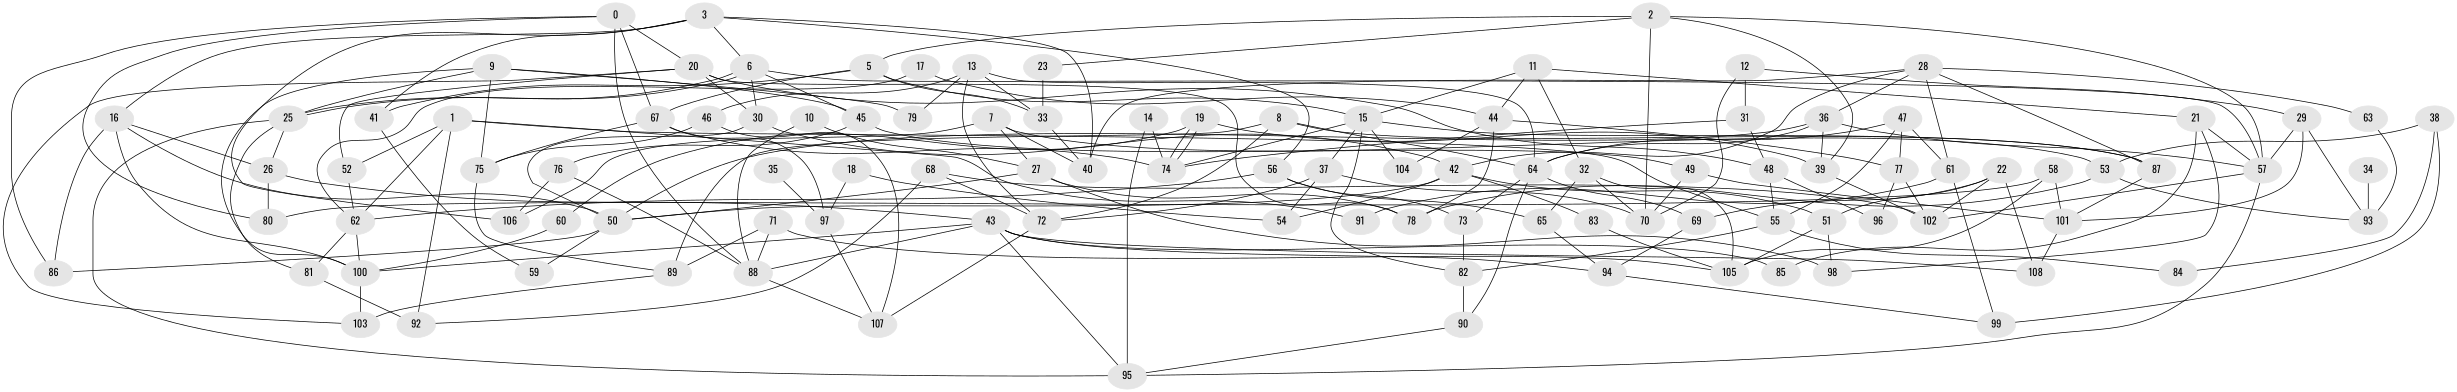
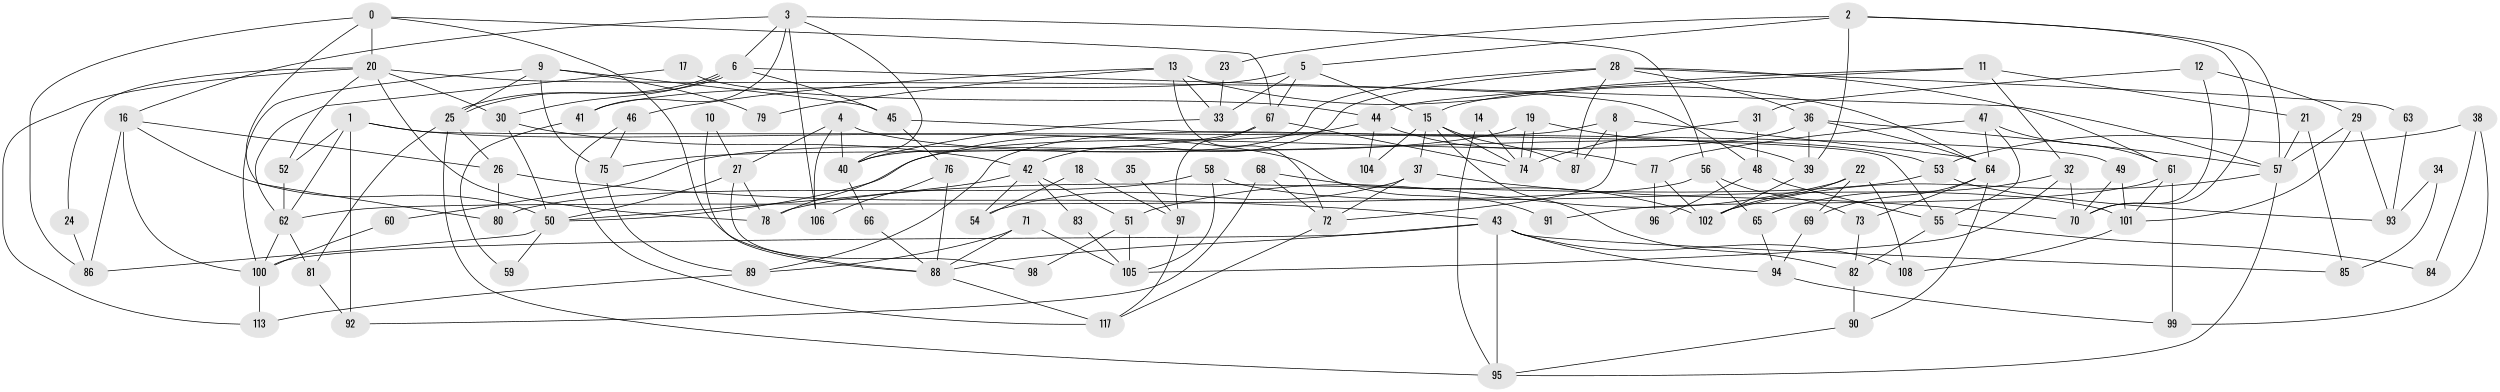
(991, 119) -> (840, 119)
(2103, 199) -> (2149, 196)
none -> (69, 222)
none -> (869, 222)
none -> (2414, 238)
(2084, 253) -> none
(360, 325) -> (260, 325)
(878, 325) -> (1105, 325)
